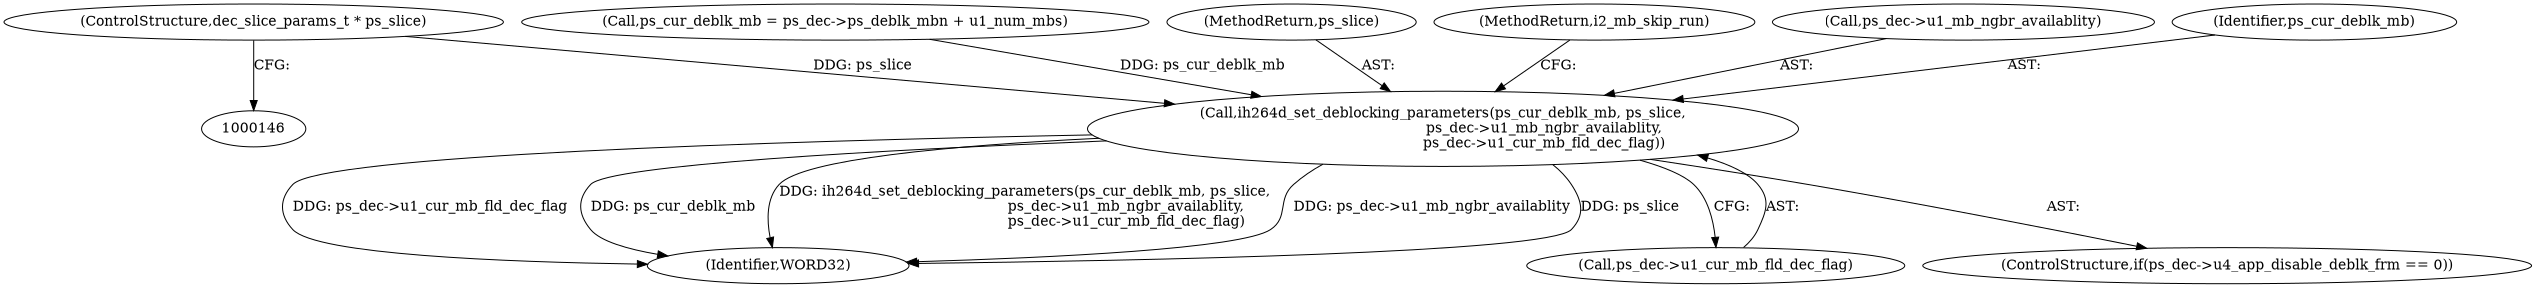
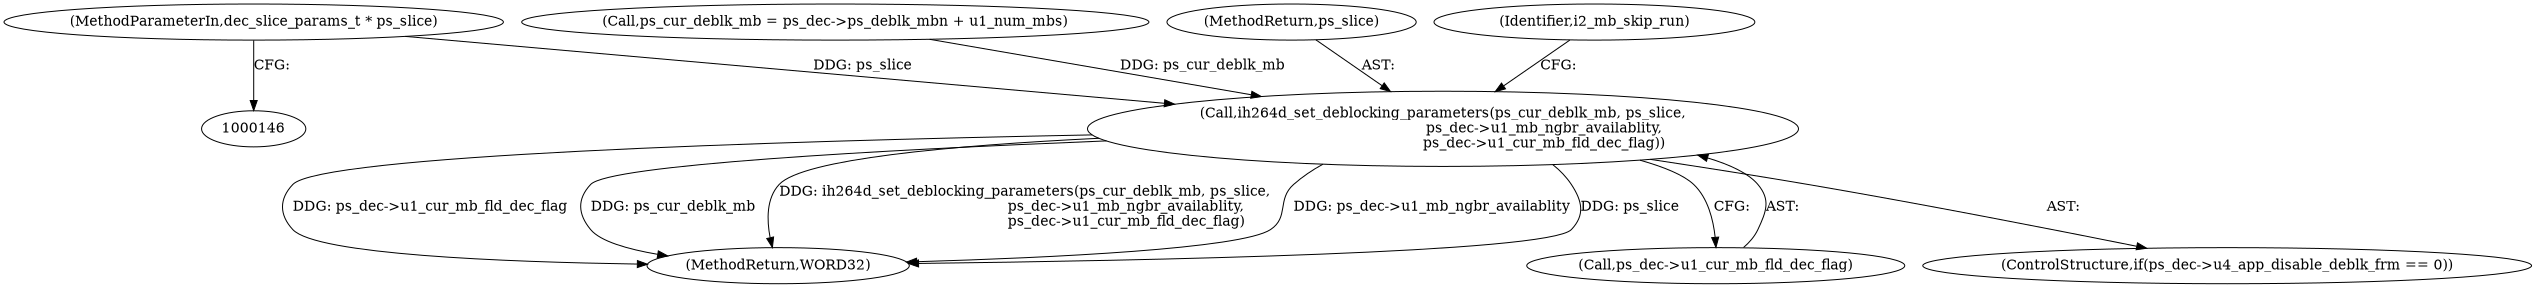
(254, 22) -> (254, 22)
(1594, 22) -> (1594, 22)
(1963, 22) -> none
(2314, 22) -> none
(778, 266) -> (778, 266)
